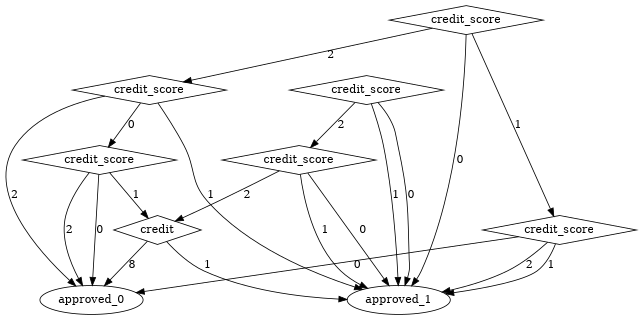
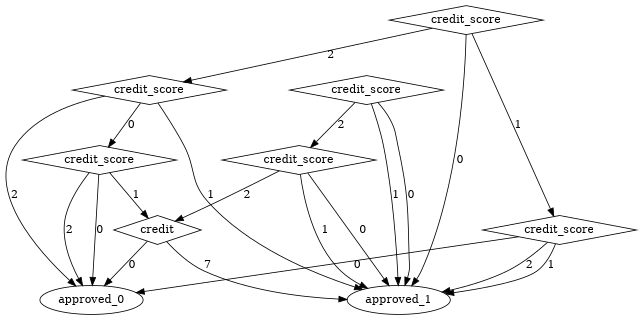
(133, 265) -> (133, 265)
(208, 265) -> (208, 265)
